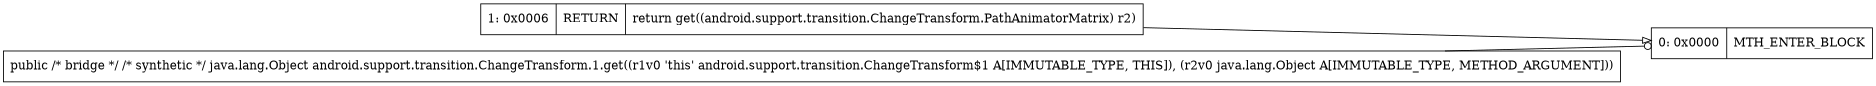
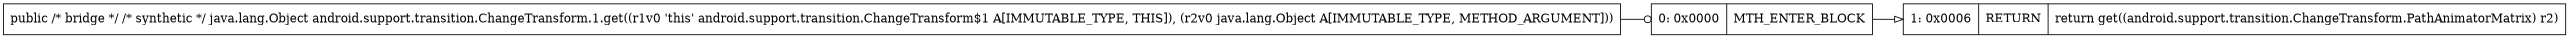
(1393, 34) -> (1884, 19)
